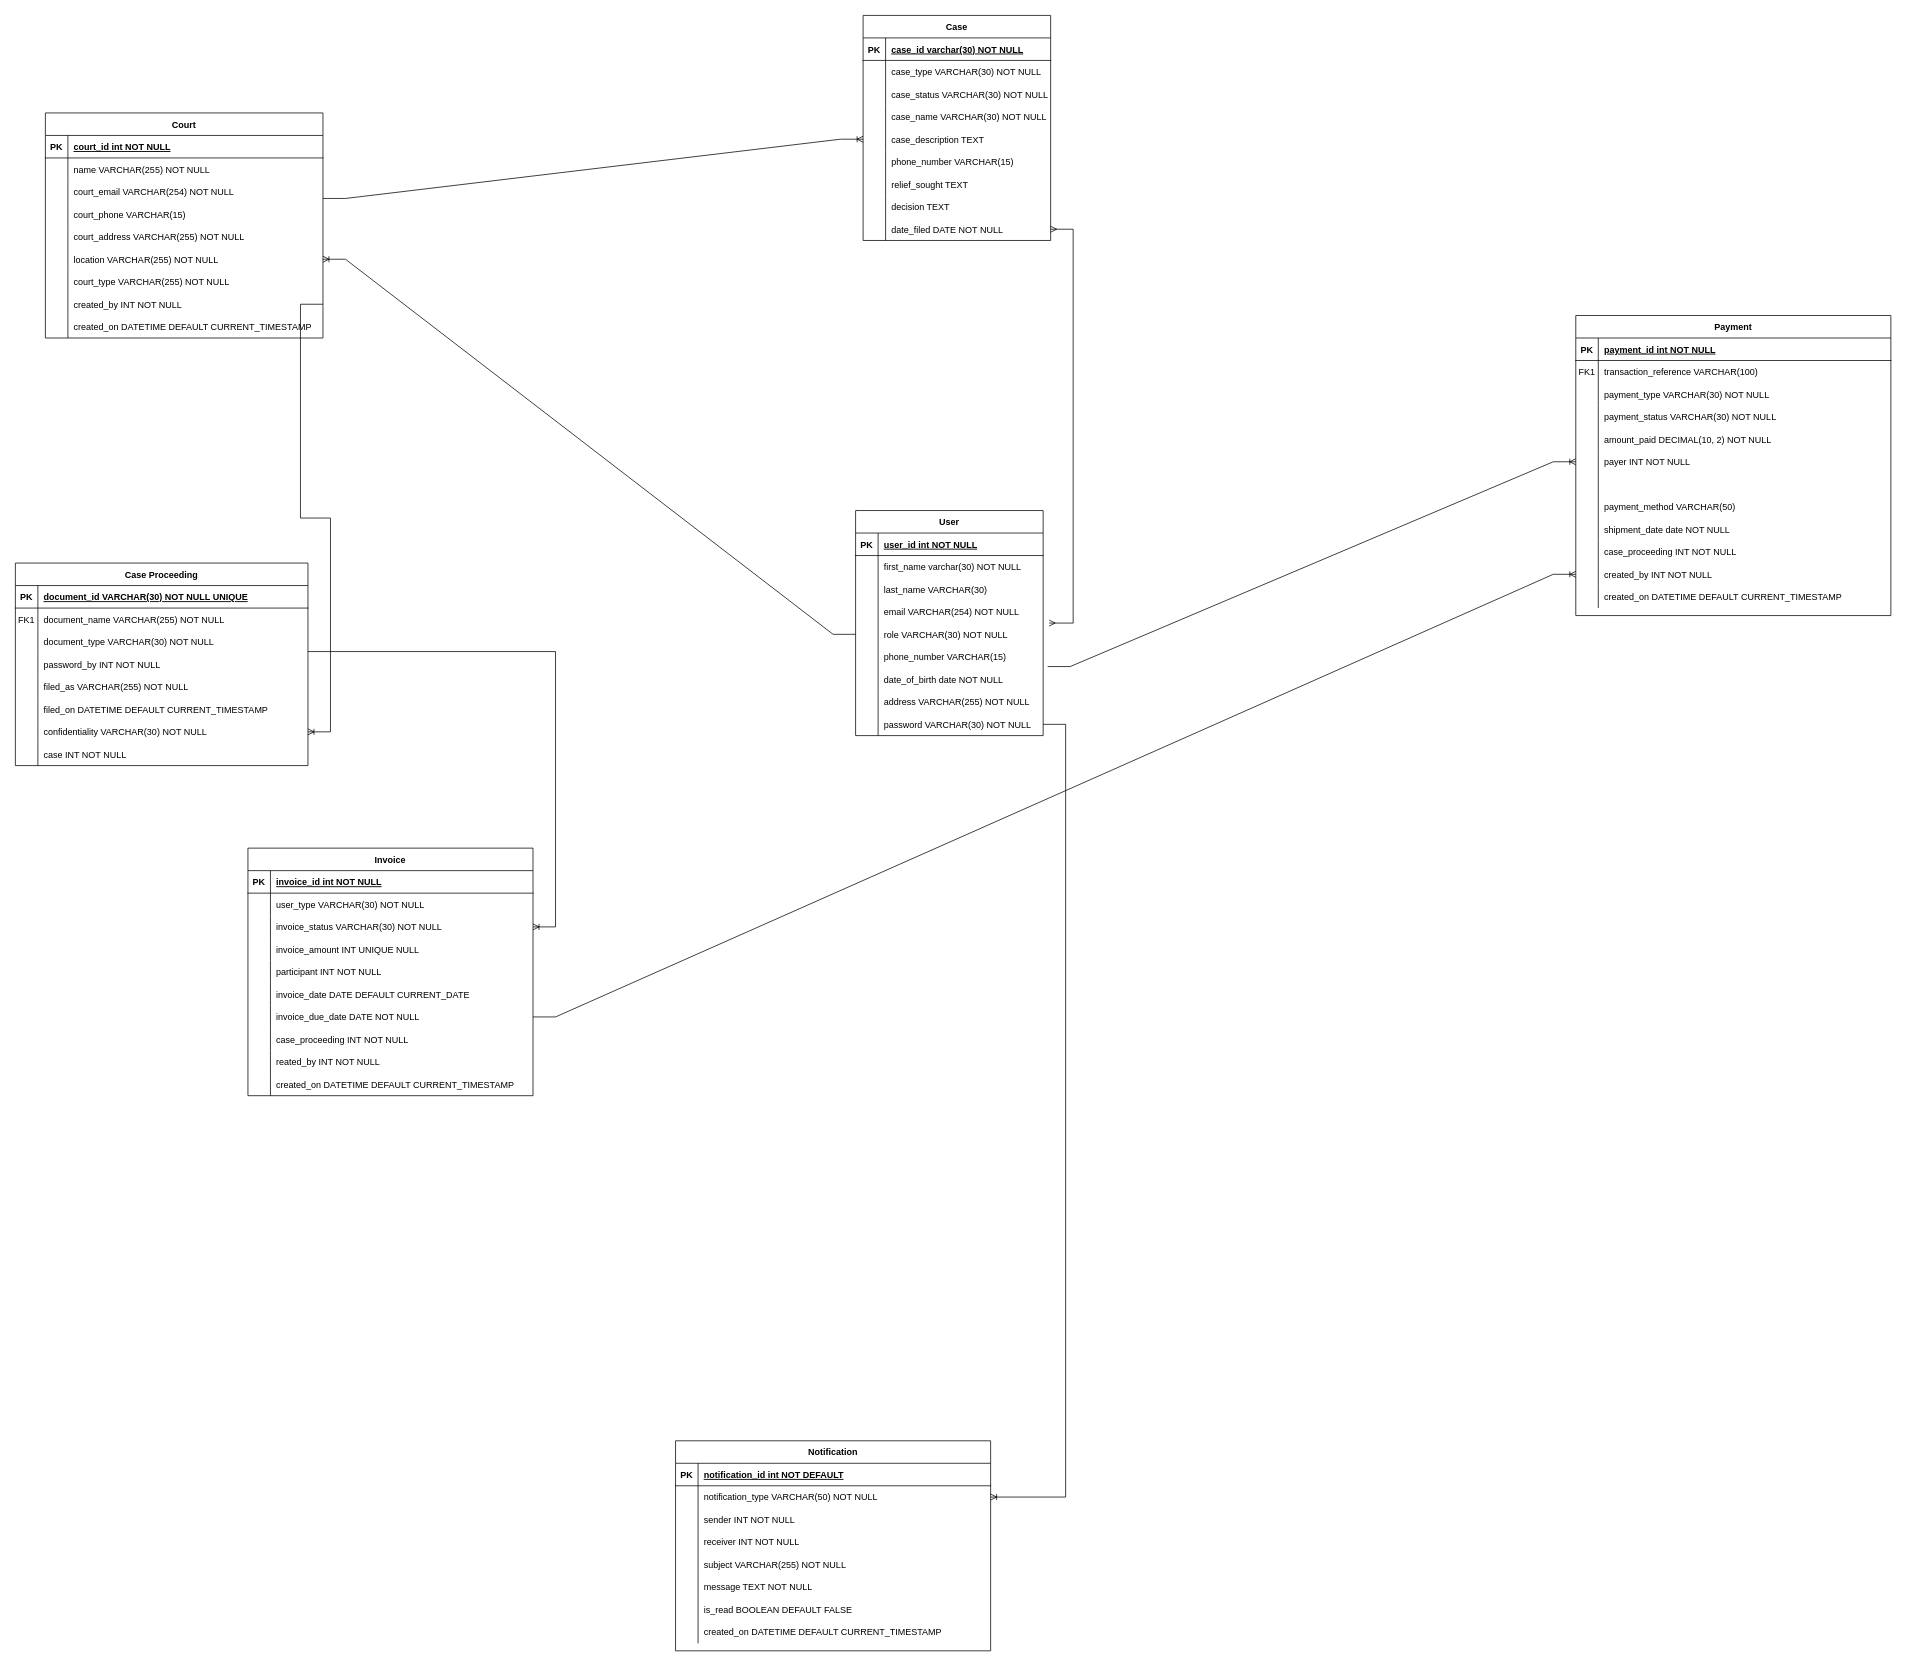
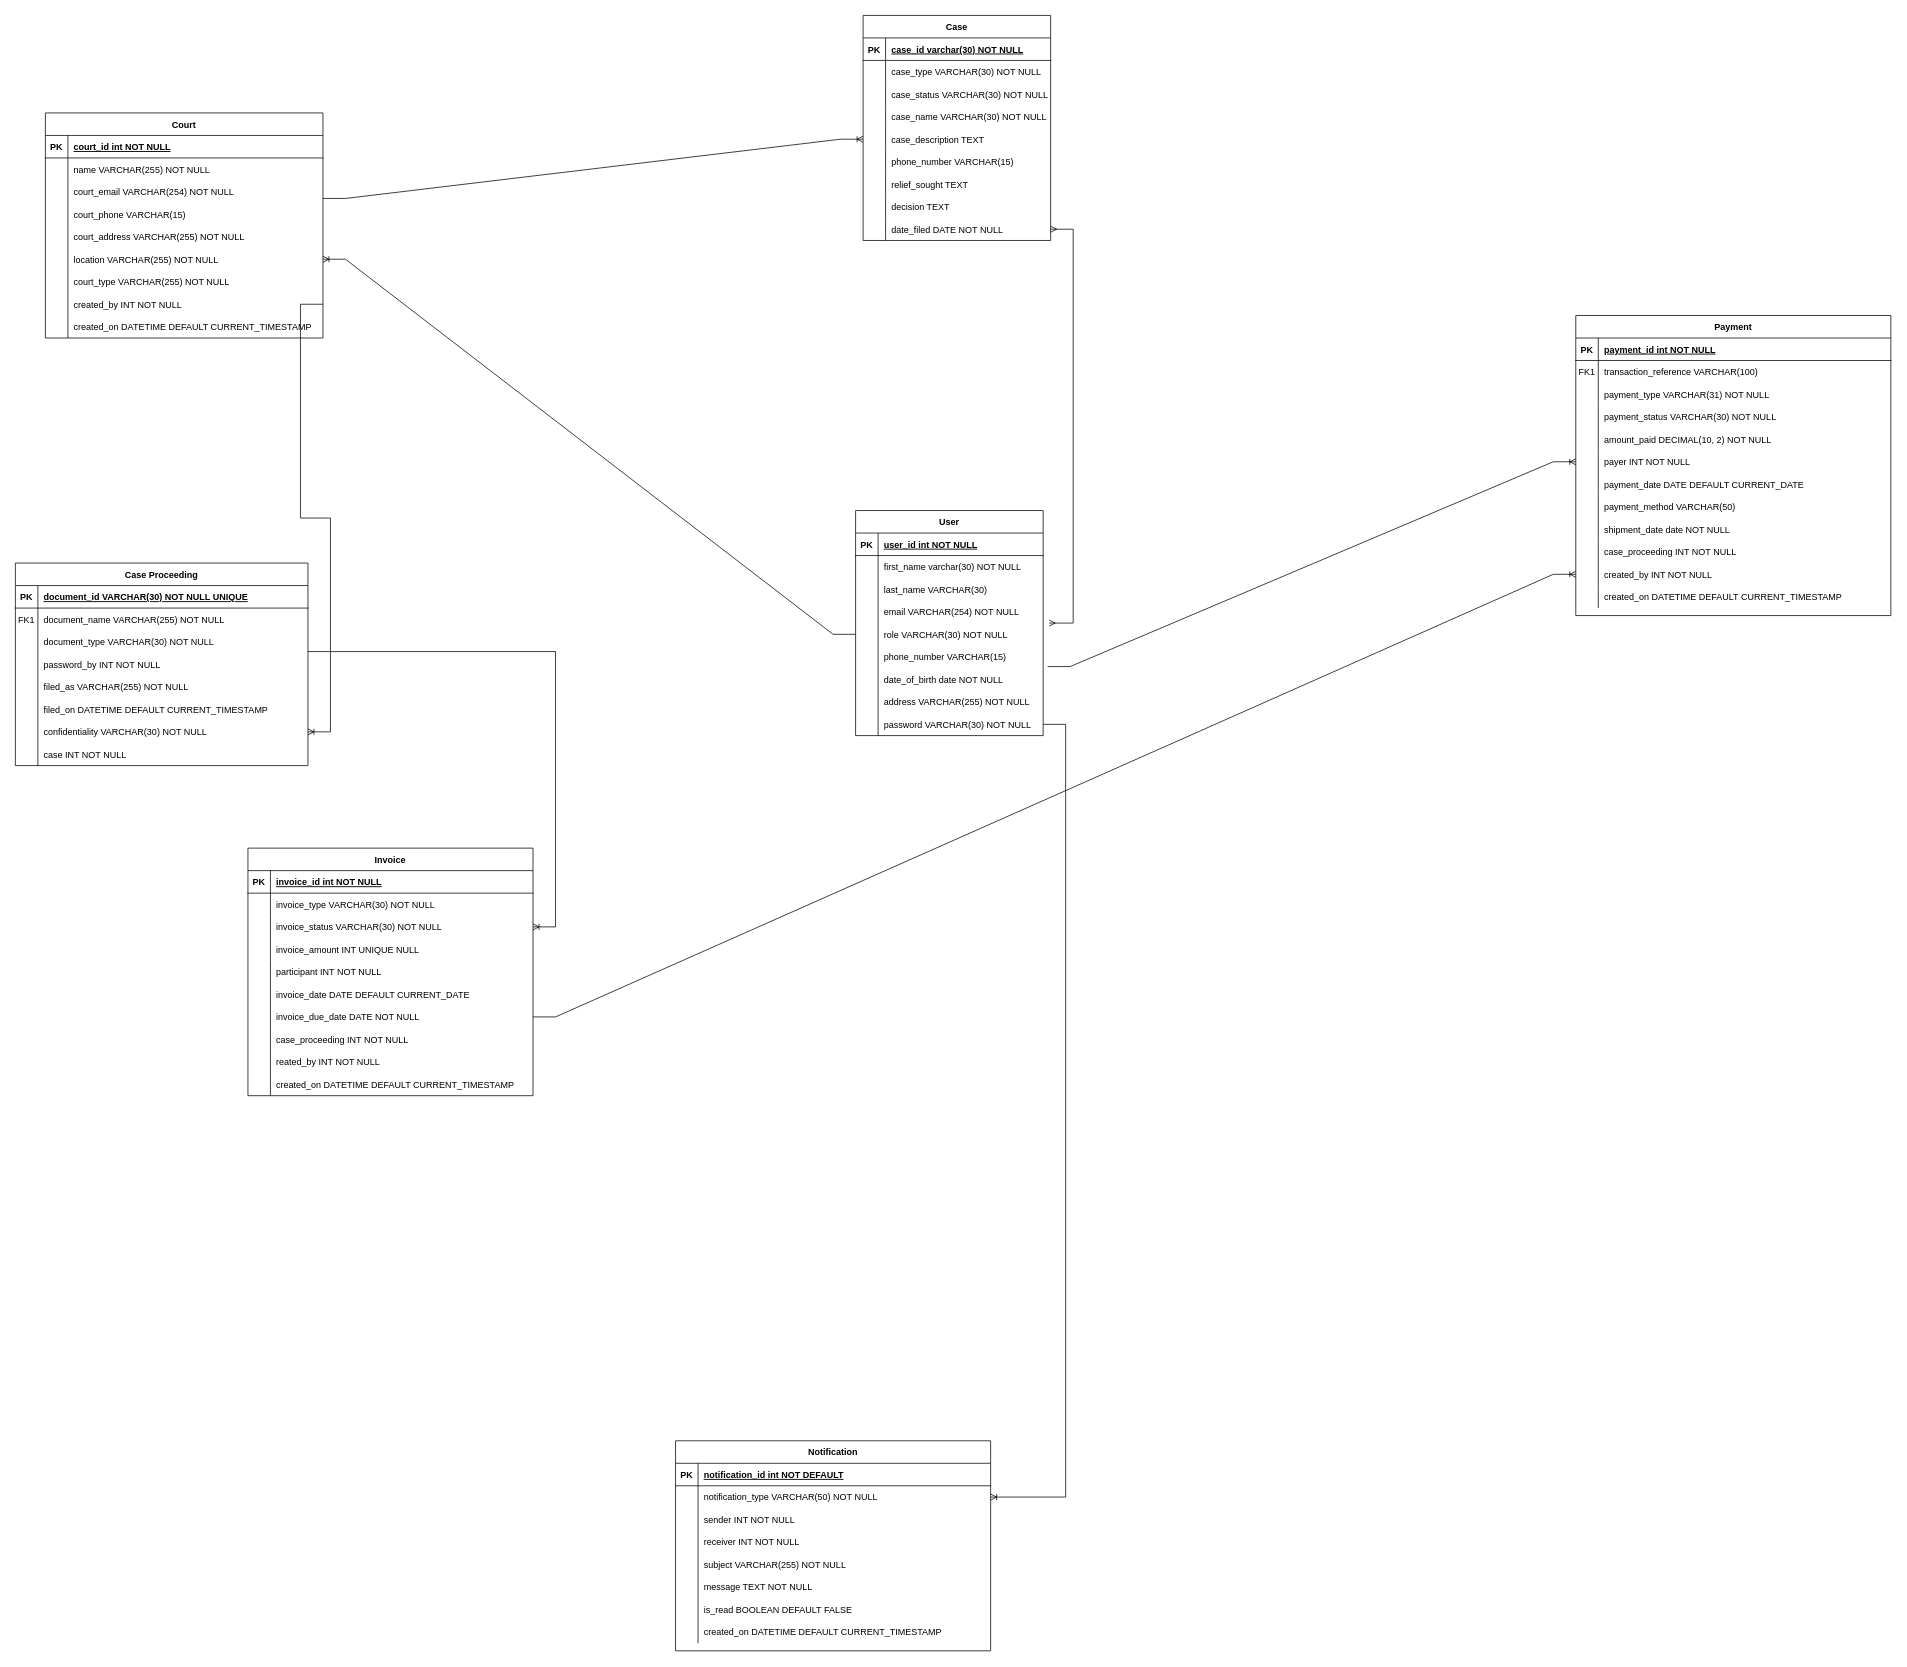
(1683, 395) -> (1683, 395)
none -> (1744, 484)
(348, 905) -> (353, 905)
